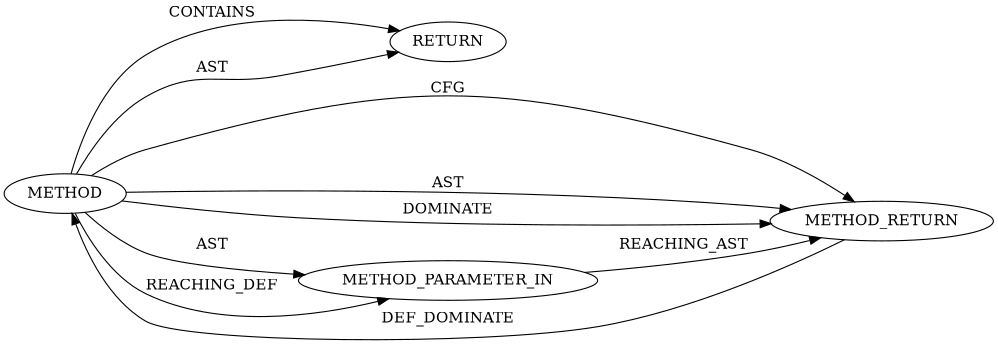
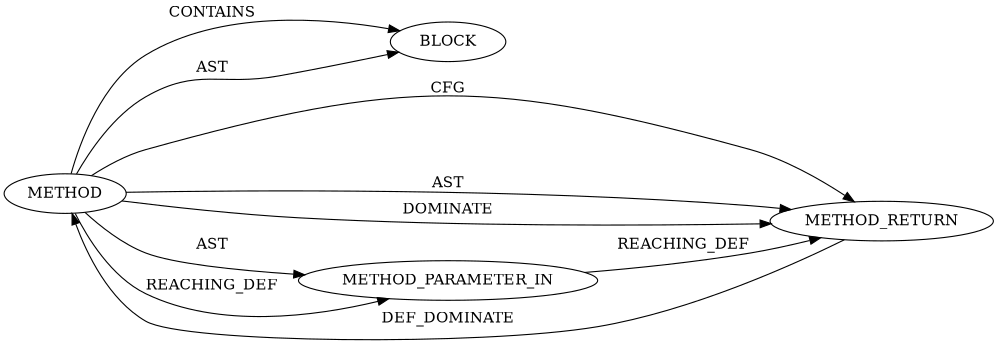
(448, 42) -> (448, 42)
(684, 245) -> (684, 245)
